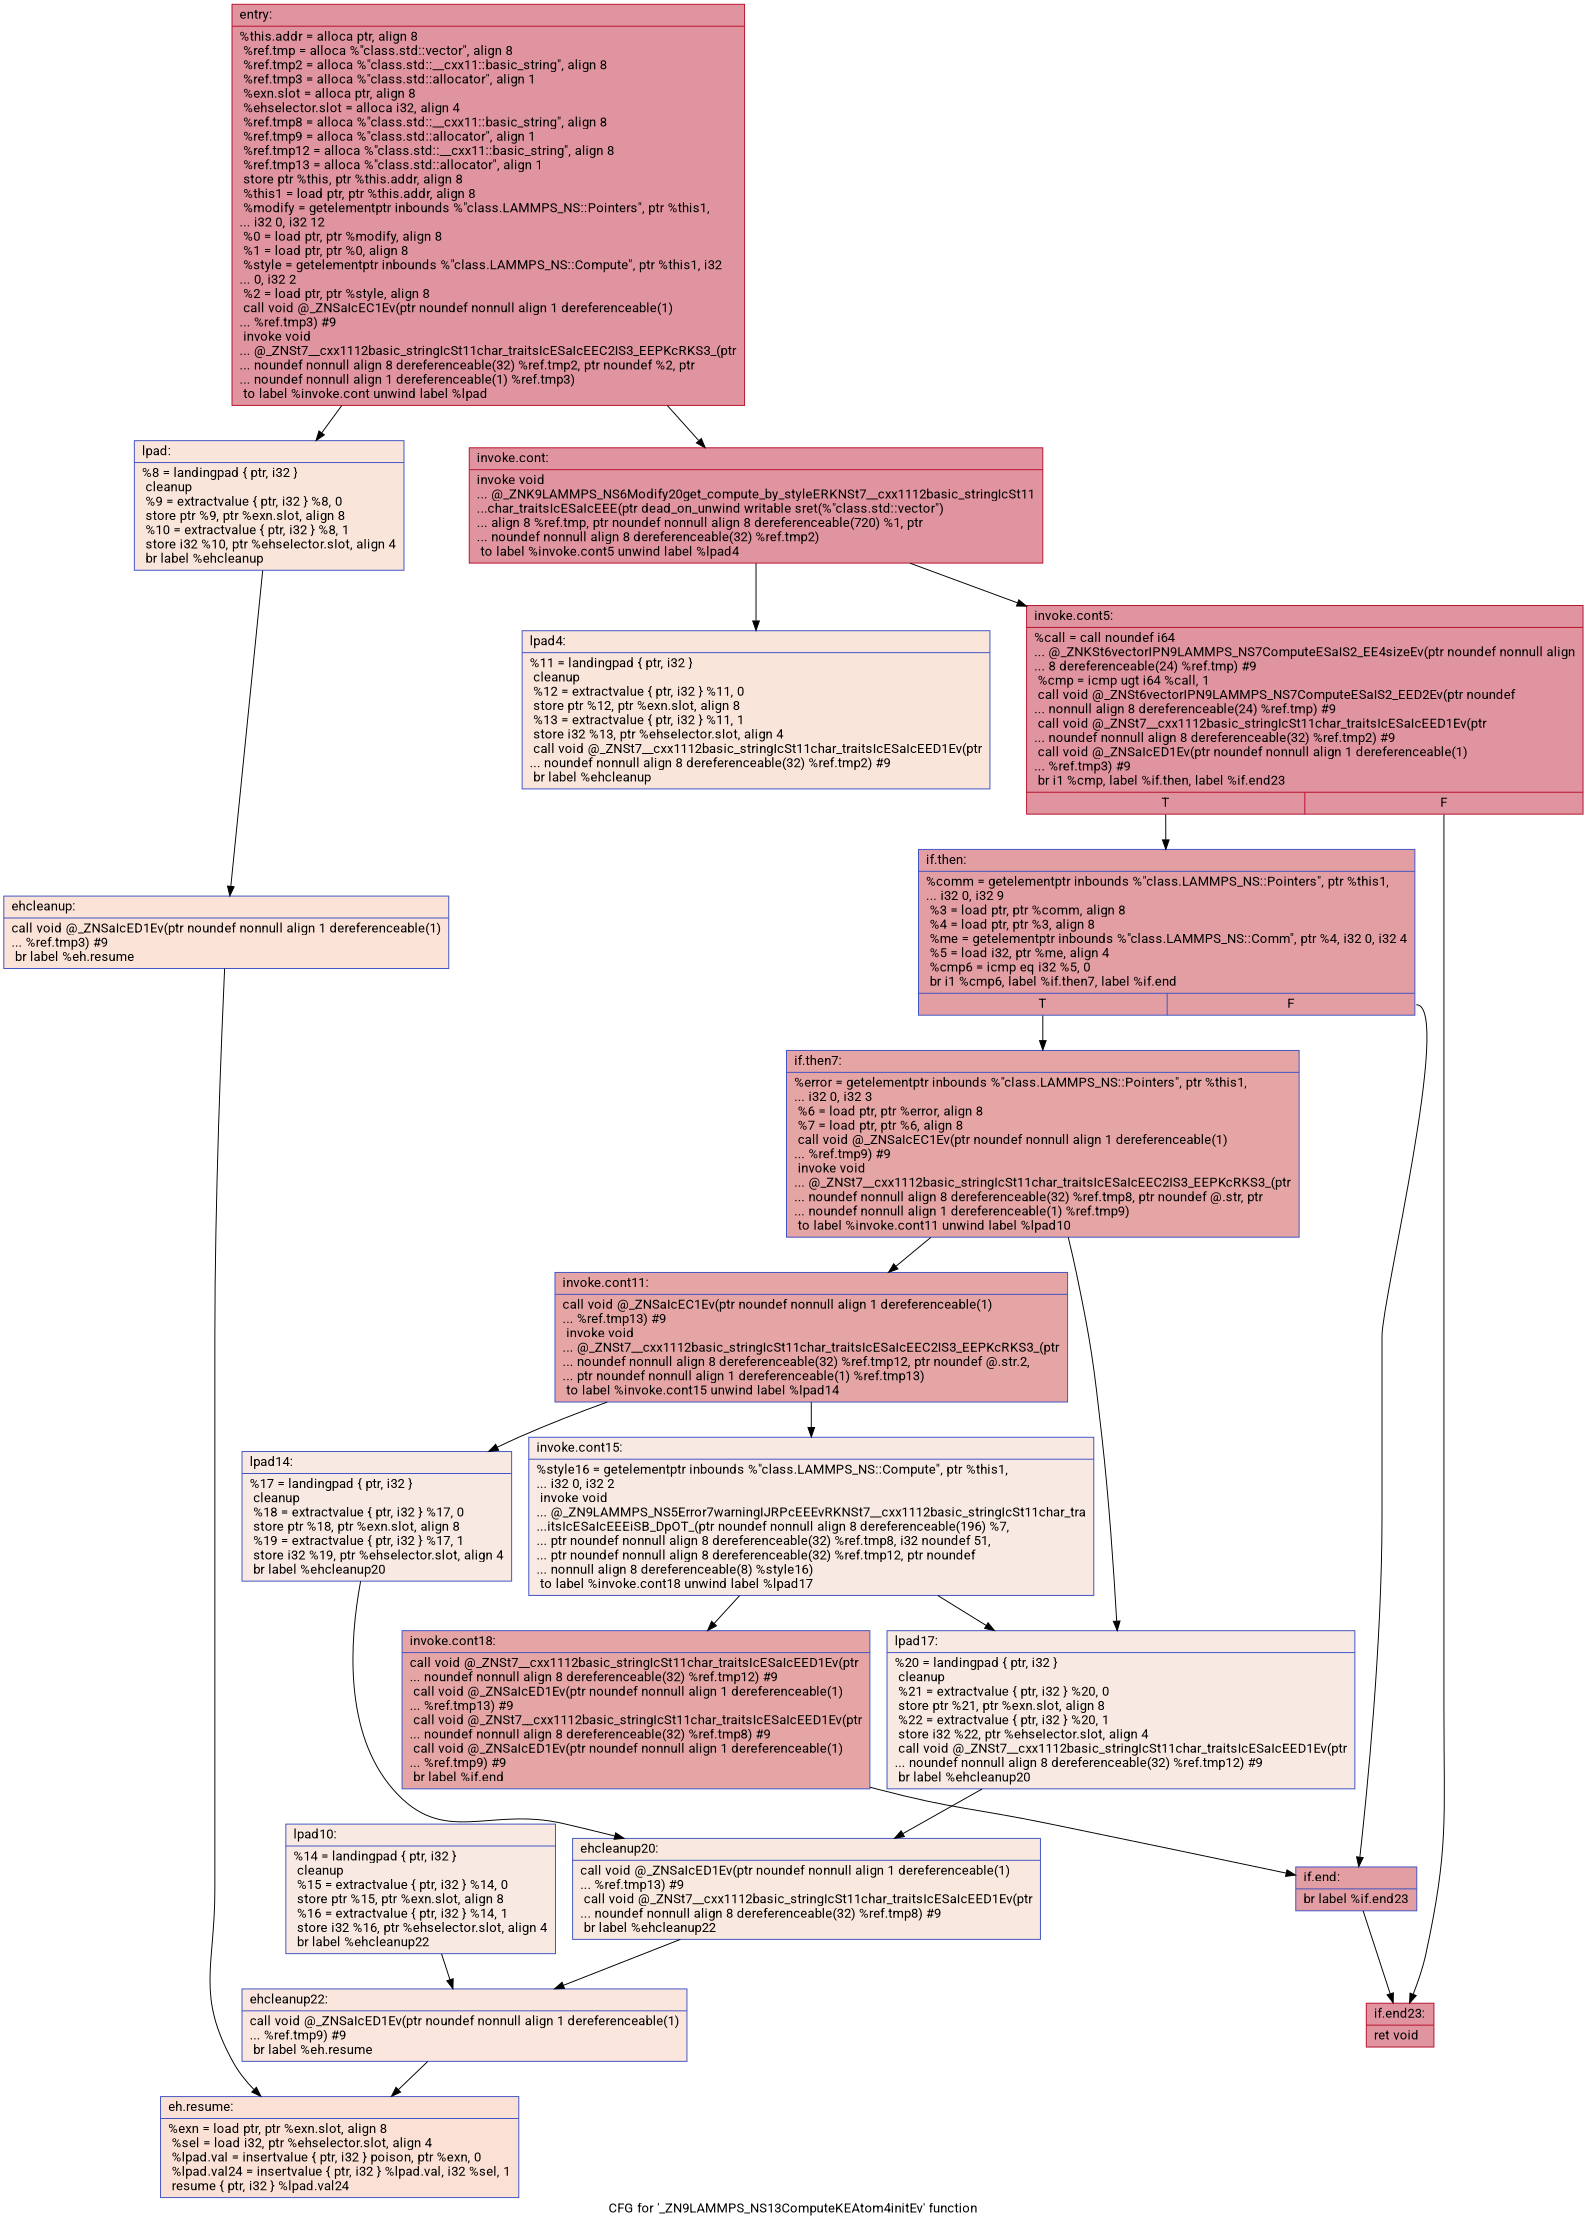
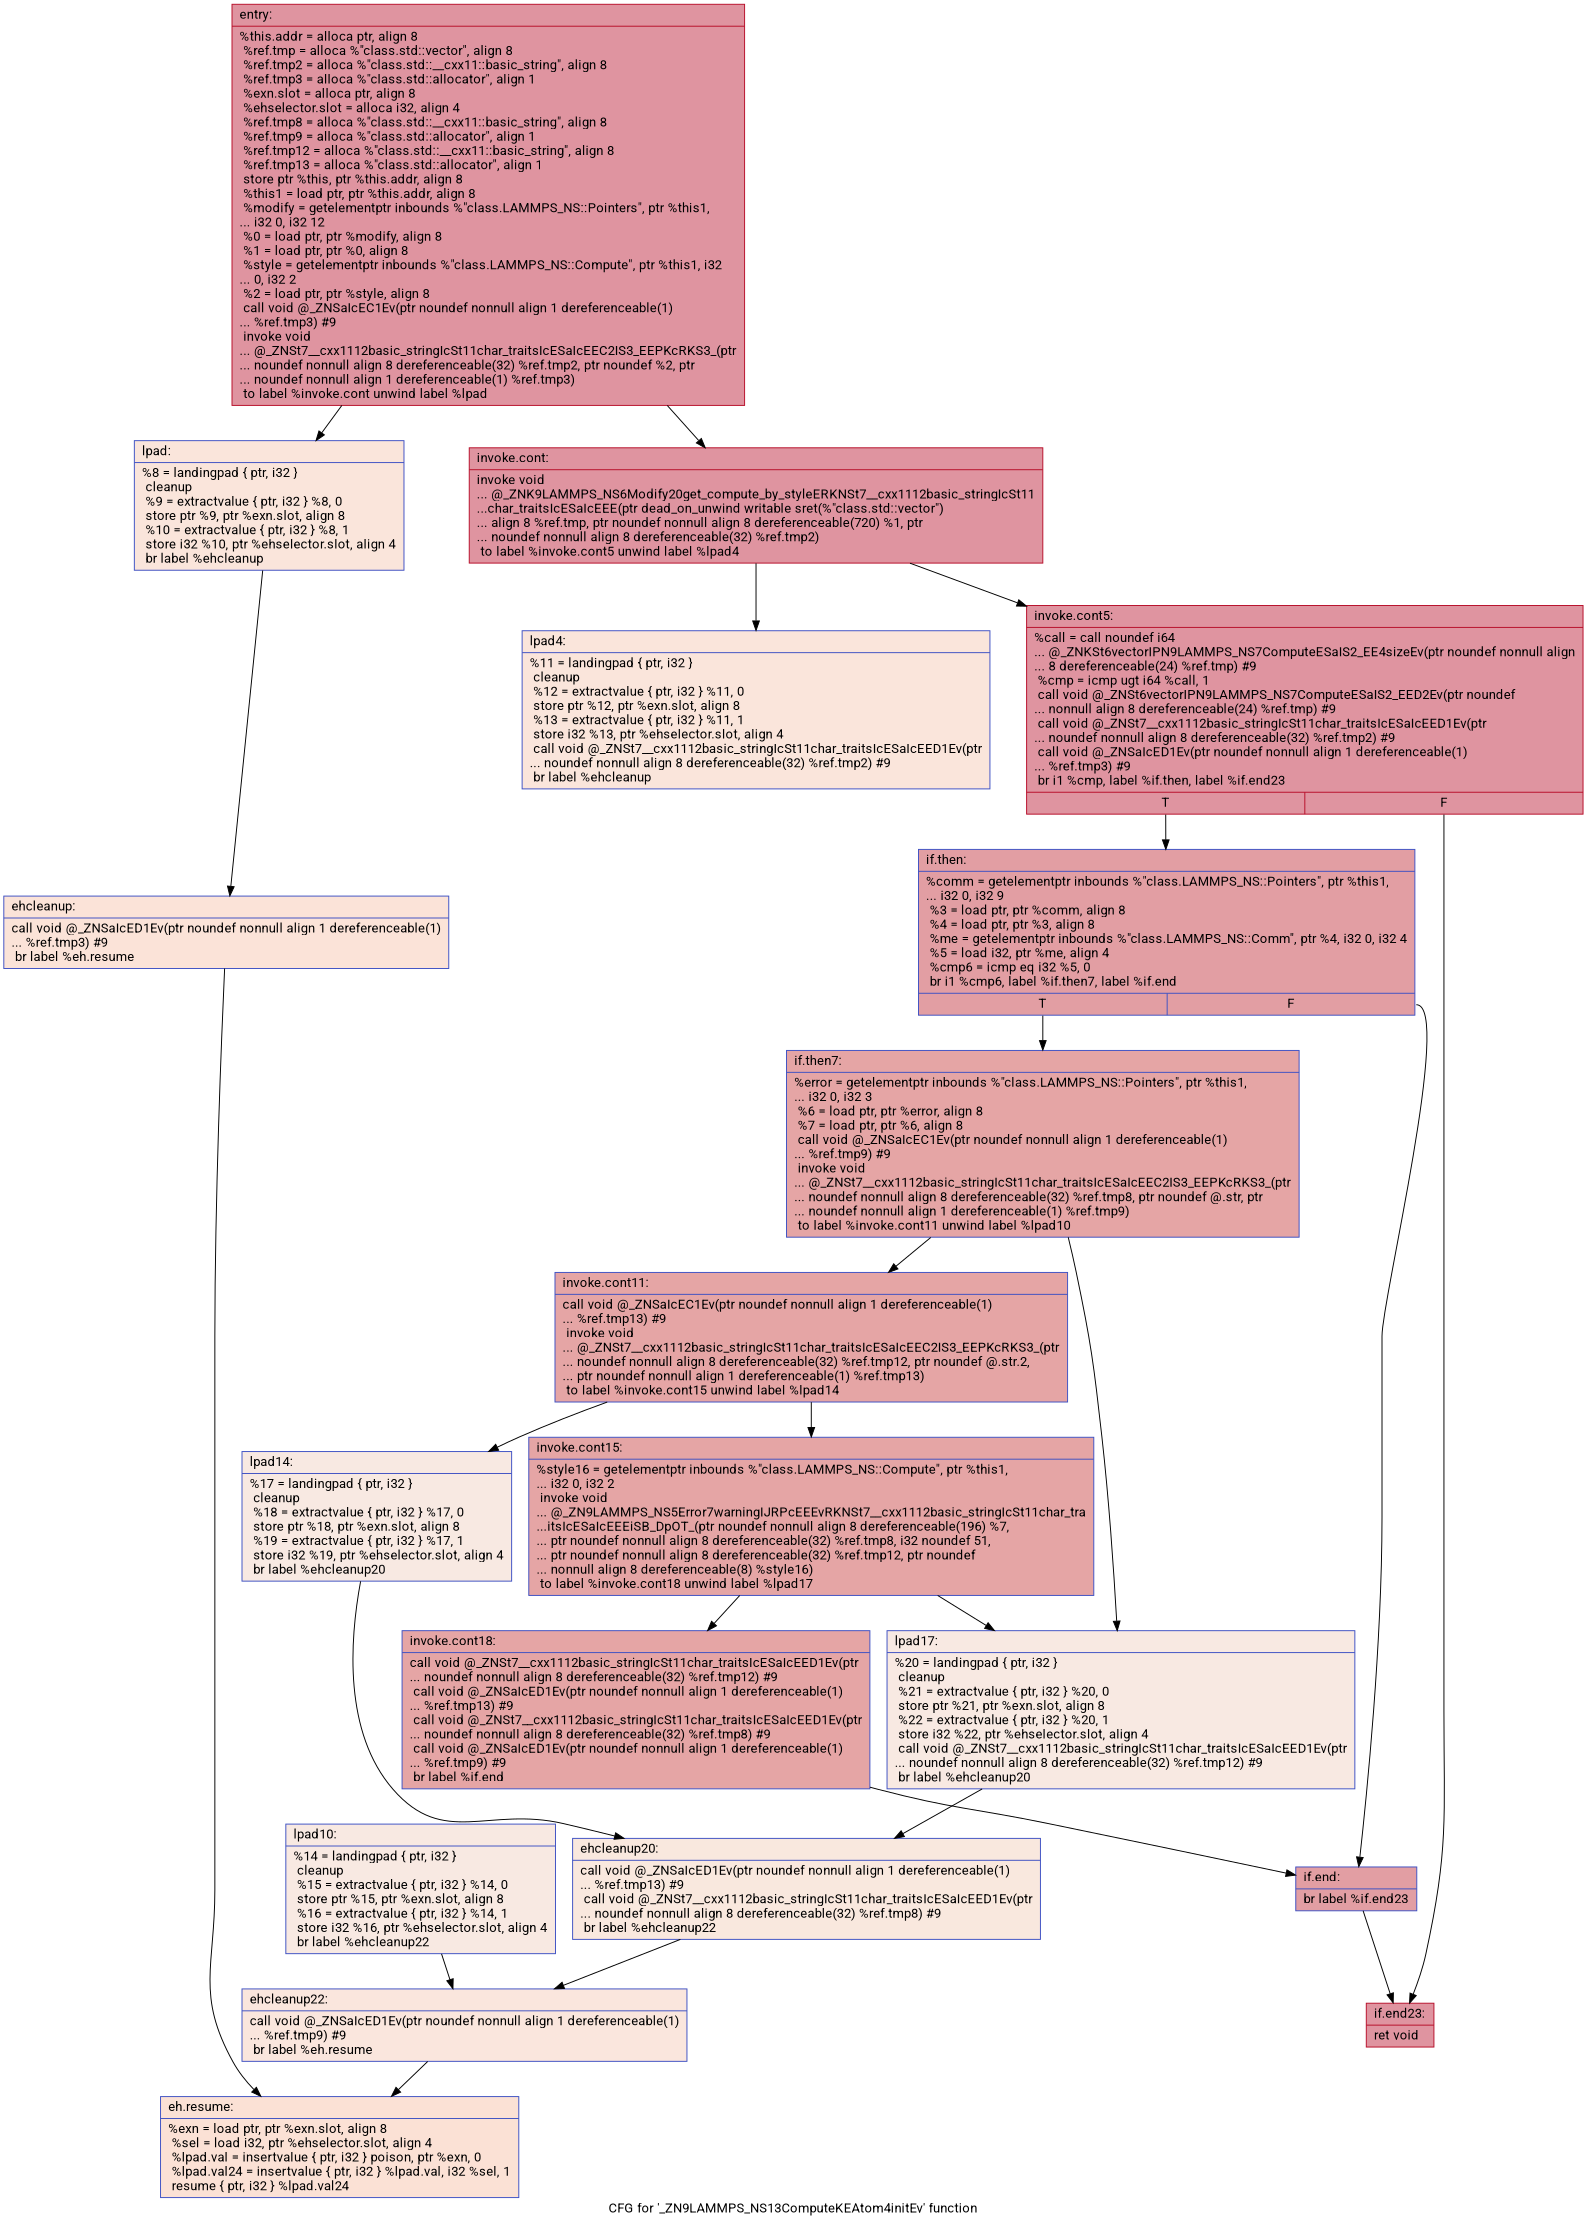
(811, 1516) -> (811, 1516)
